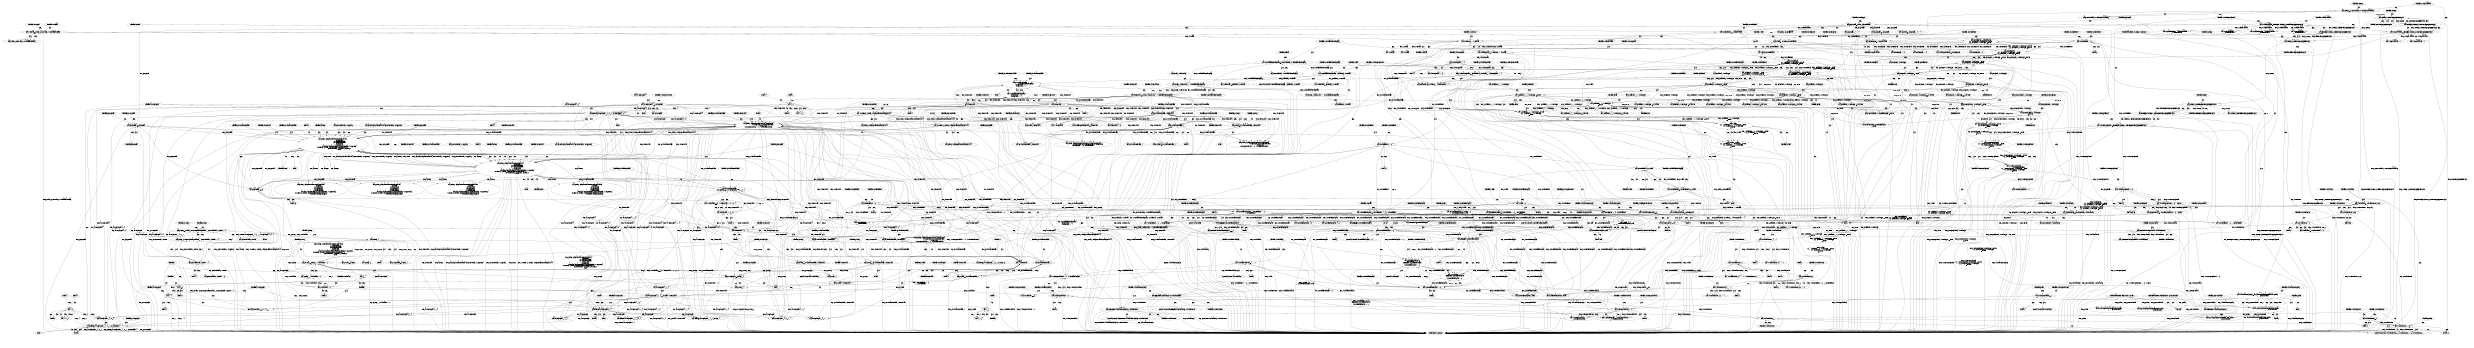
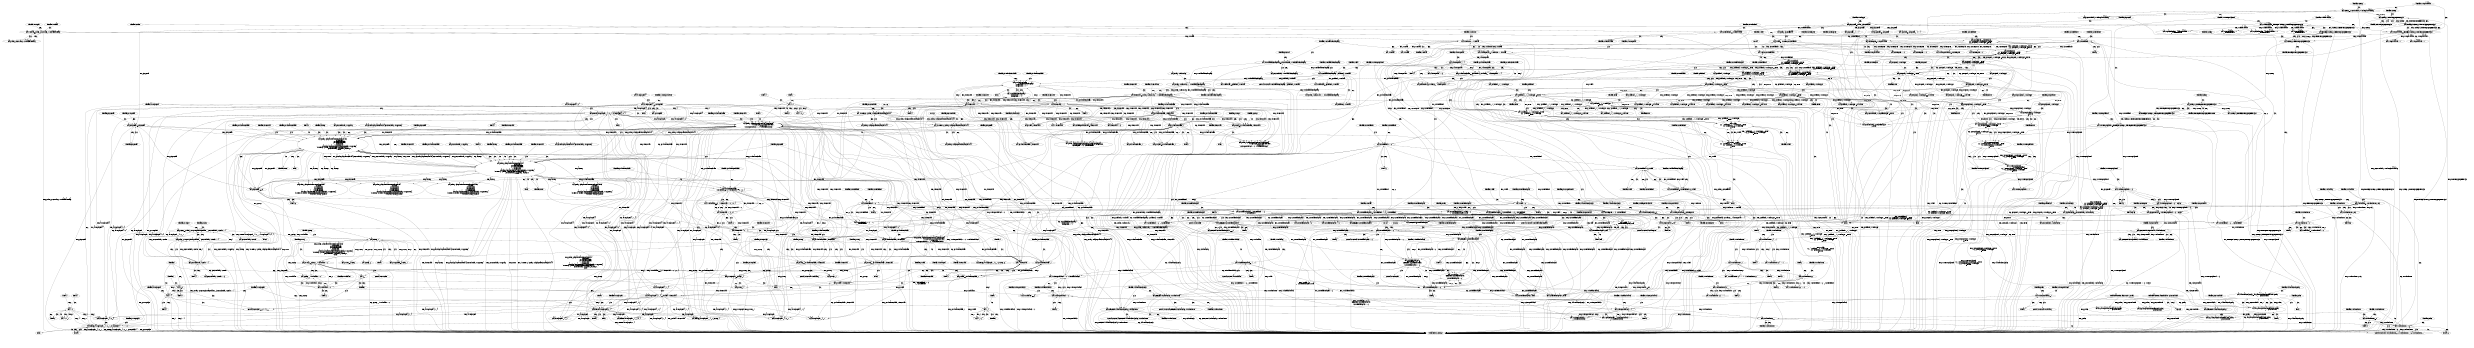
(1820, 29) -> (1785, 36)
(2134, 32) -> none
(1284, 53) -> (1284, 53)
(2295, 53) -> (2295, 53)
(1921, 62) -> (1921, 62)
(1830, 79) -> (1830, 79)
none -> (1623, 90)
(1906, 90) -> (1906, 90)
(2049, 95) -> (2049, 95)
(1333, 100) -> (1352, 87)
(2202, 114) -> (2202, 114)
(1085, 126) -> (1085, 126)
(2053, 146) -> (2120, 196)
(1105, 182) -> (943, 130)
(1632, 211) -> (1583, 201)
(2052, 216) -> none
(1173, 263) -> (1173, 263)
(1244, 263) -> (1244, 263)
(1744, 269) -> none
(283, 271) -> (283, 271)
(1167, 296) -> (1167, 296)
(2173, 303) -> (2173, 303)
